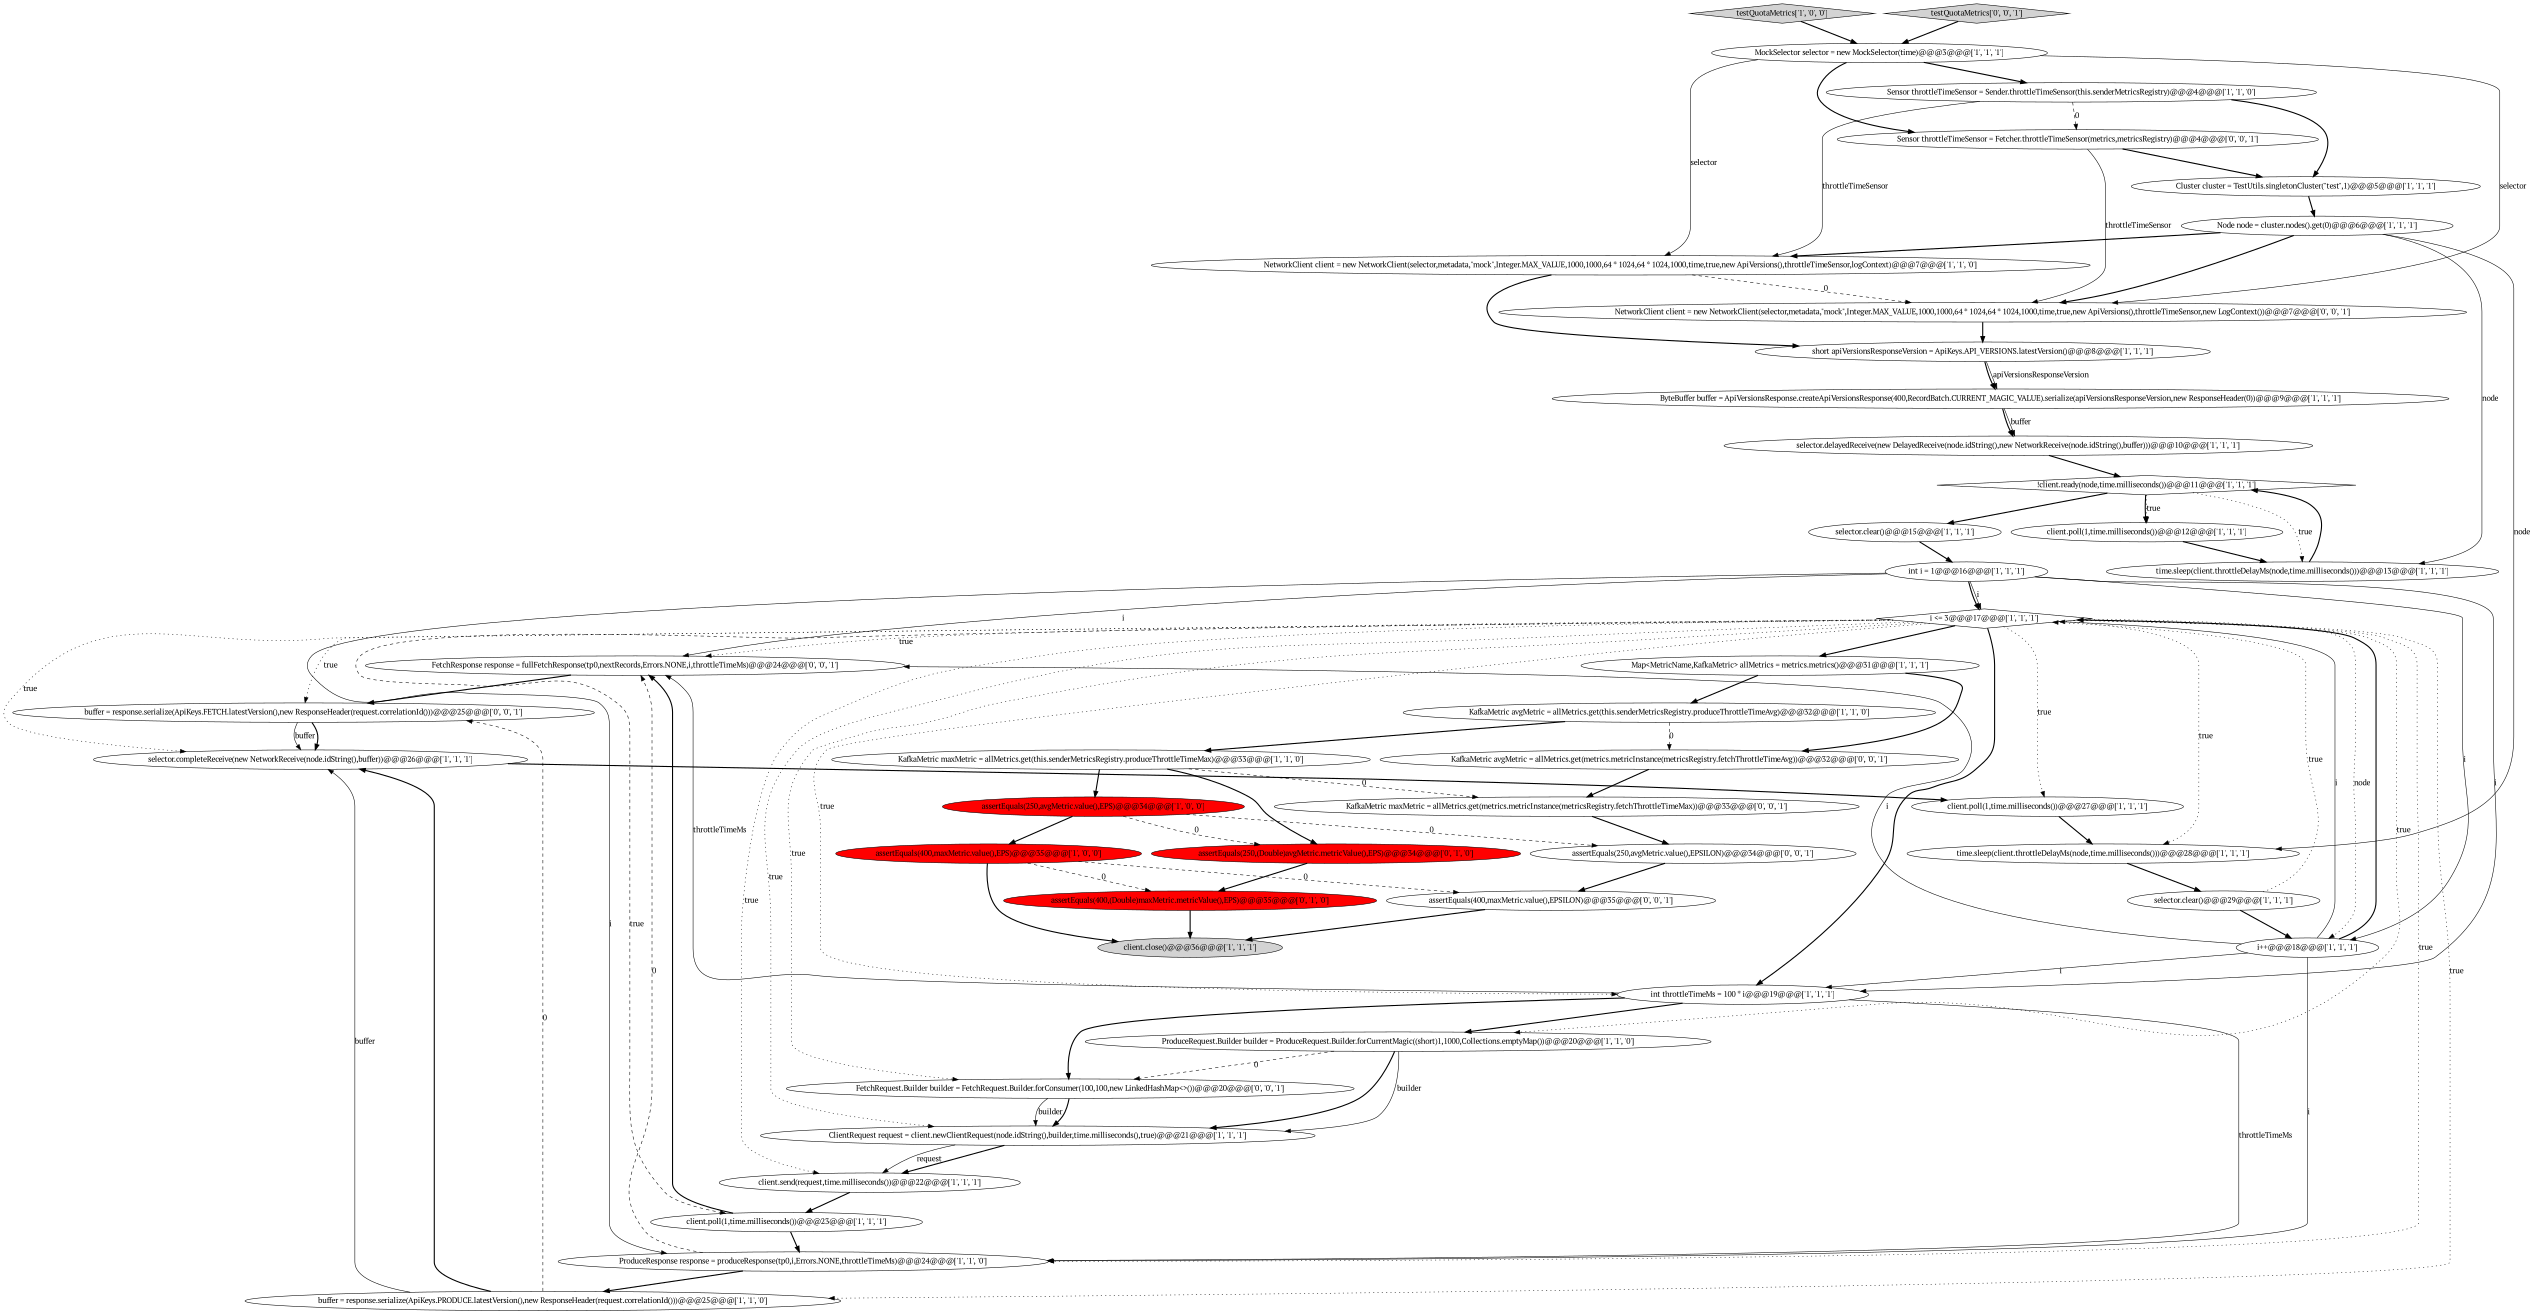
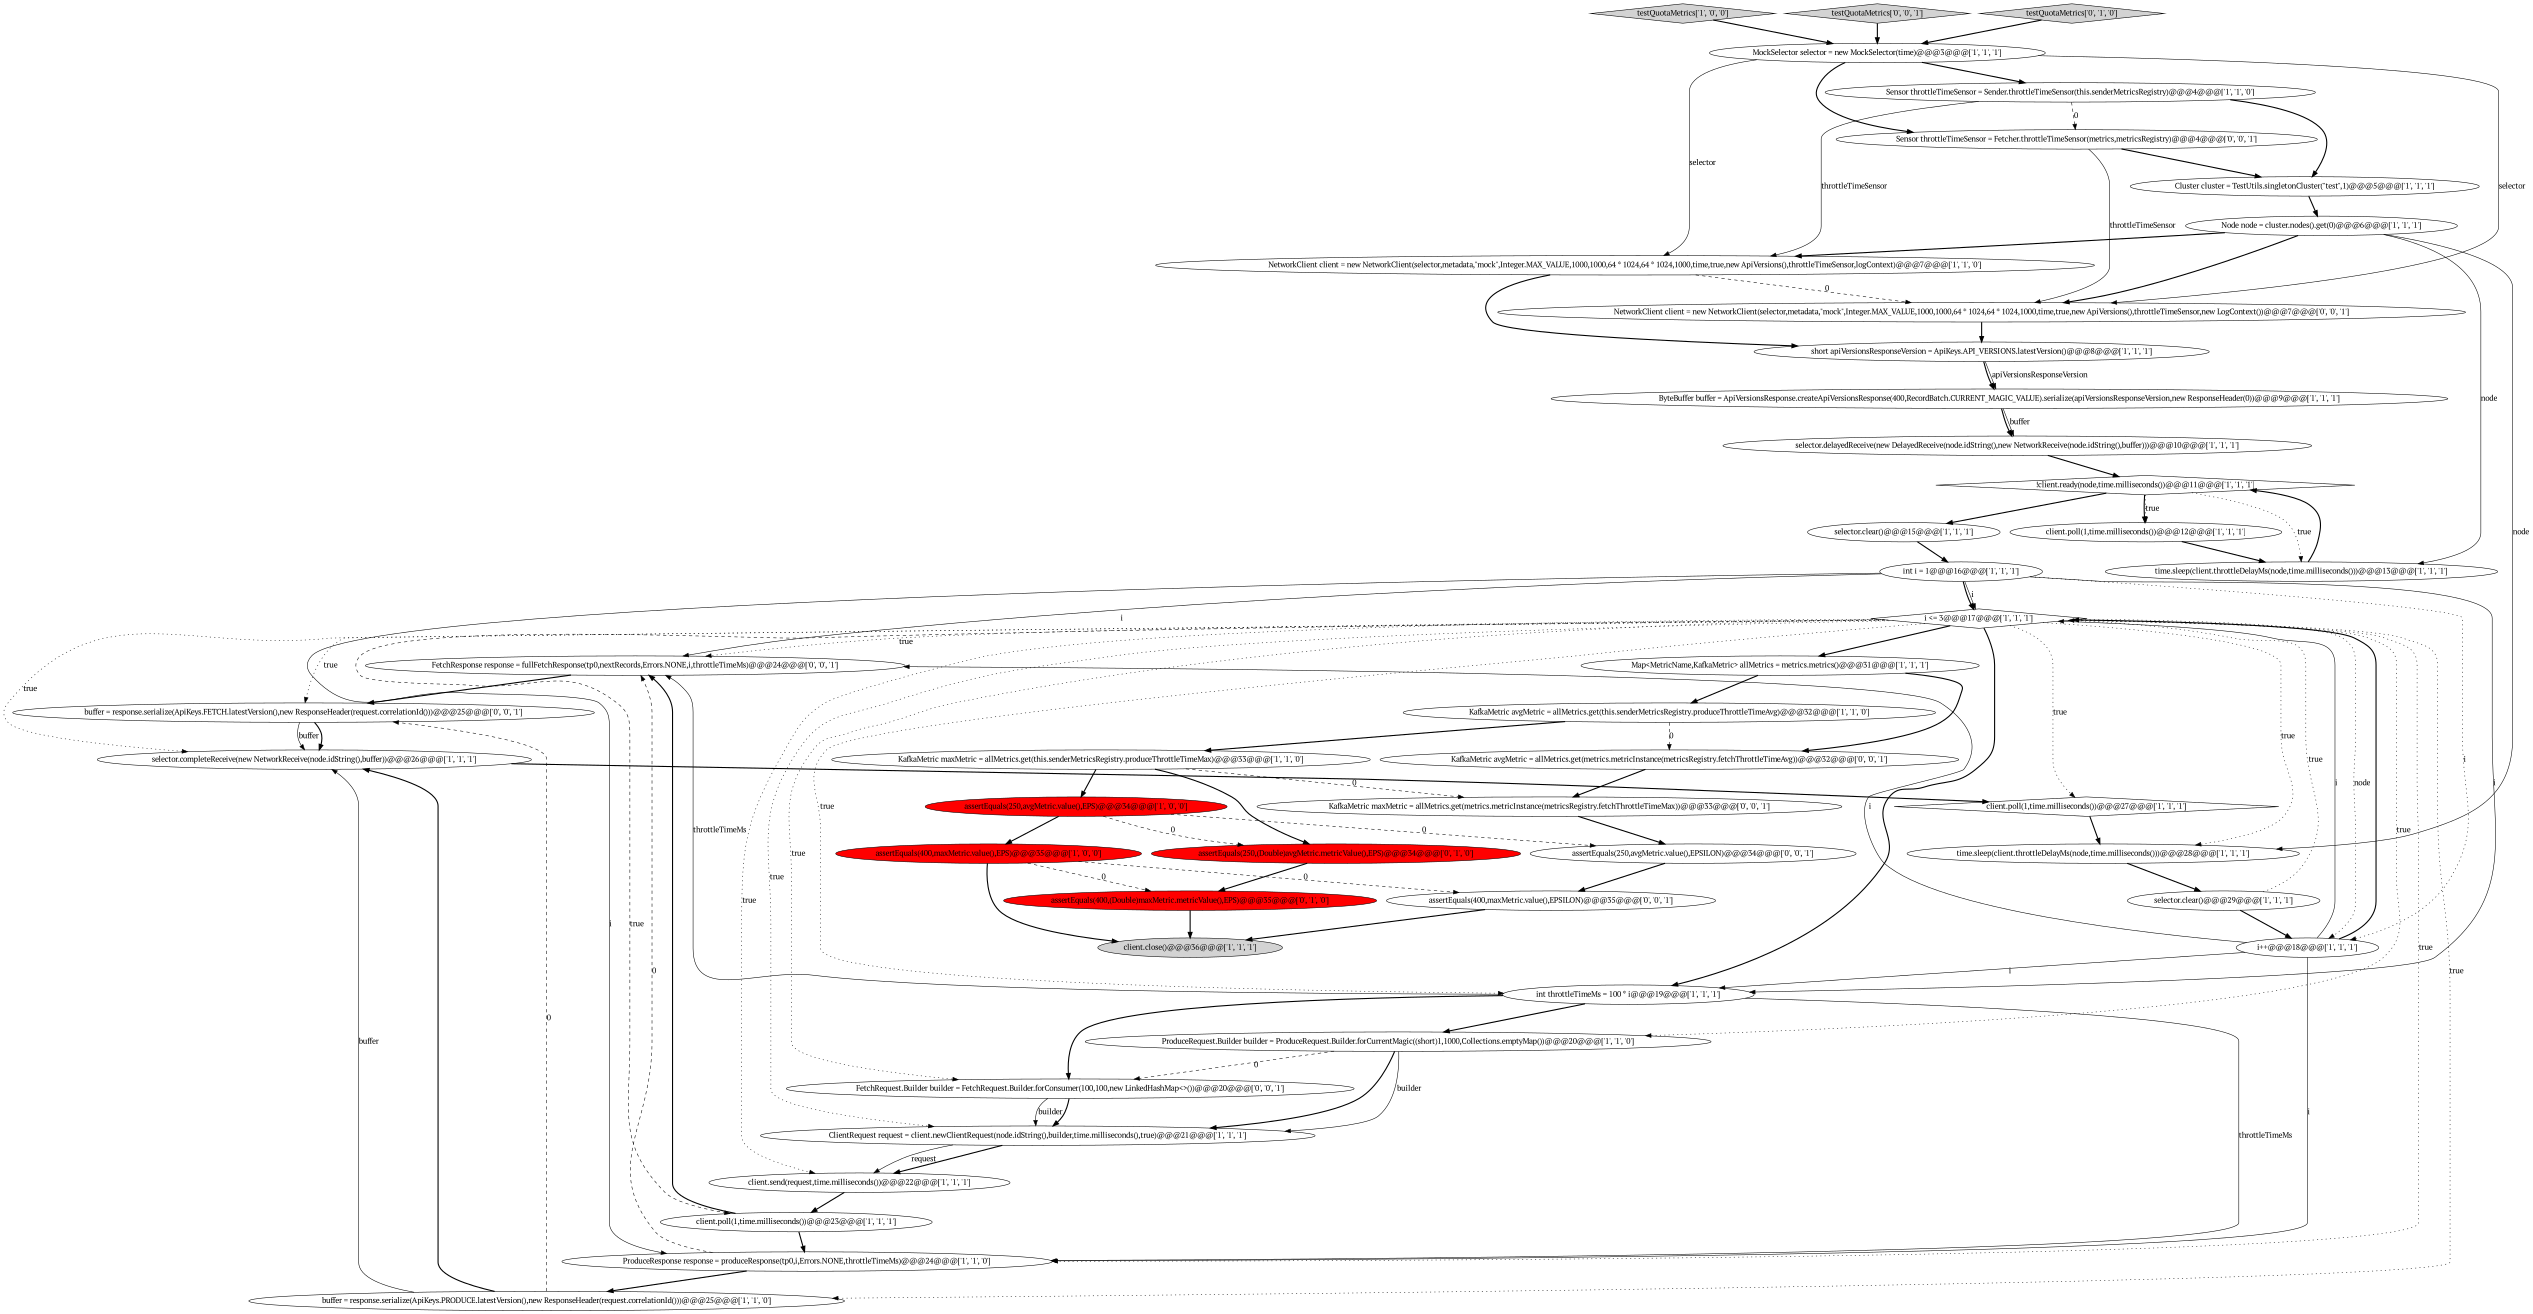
none -> (2072, 14)
(2438, 612) -> (2436, 612)
(2048, 807) -> (2086, 807)
